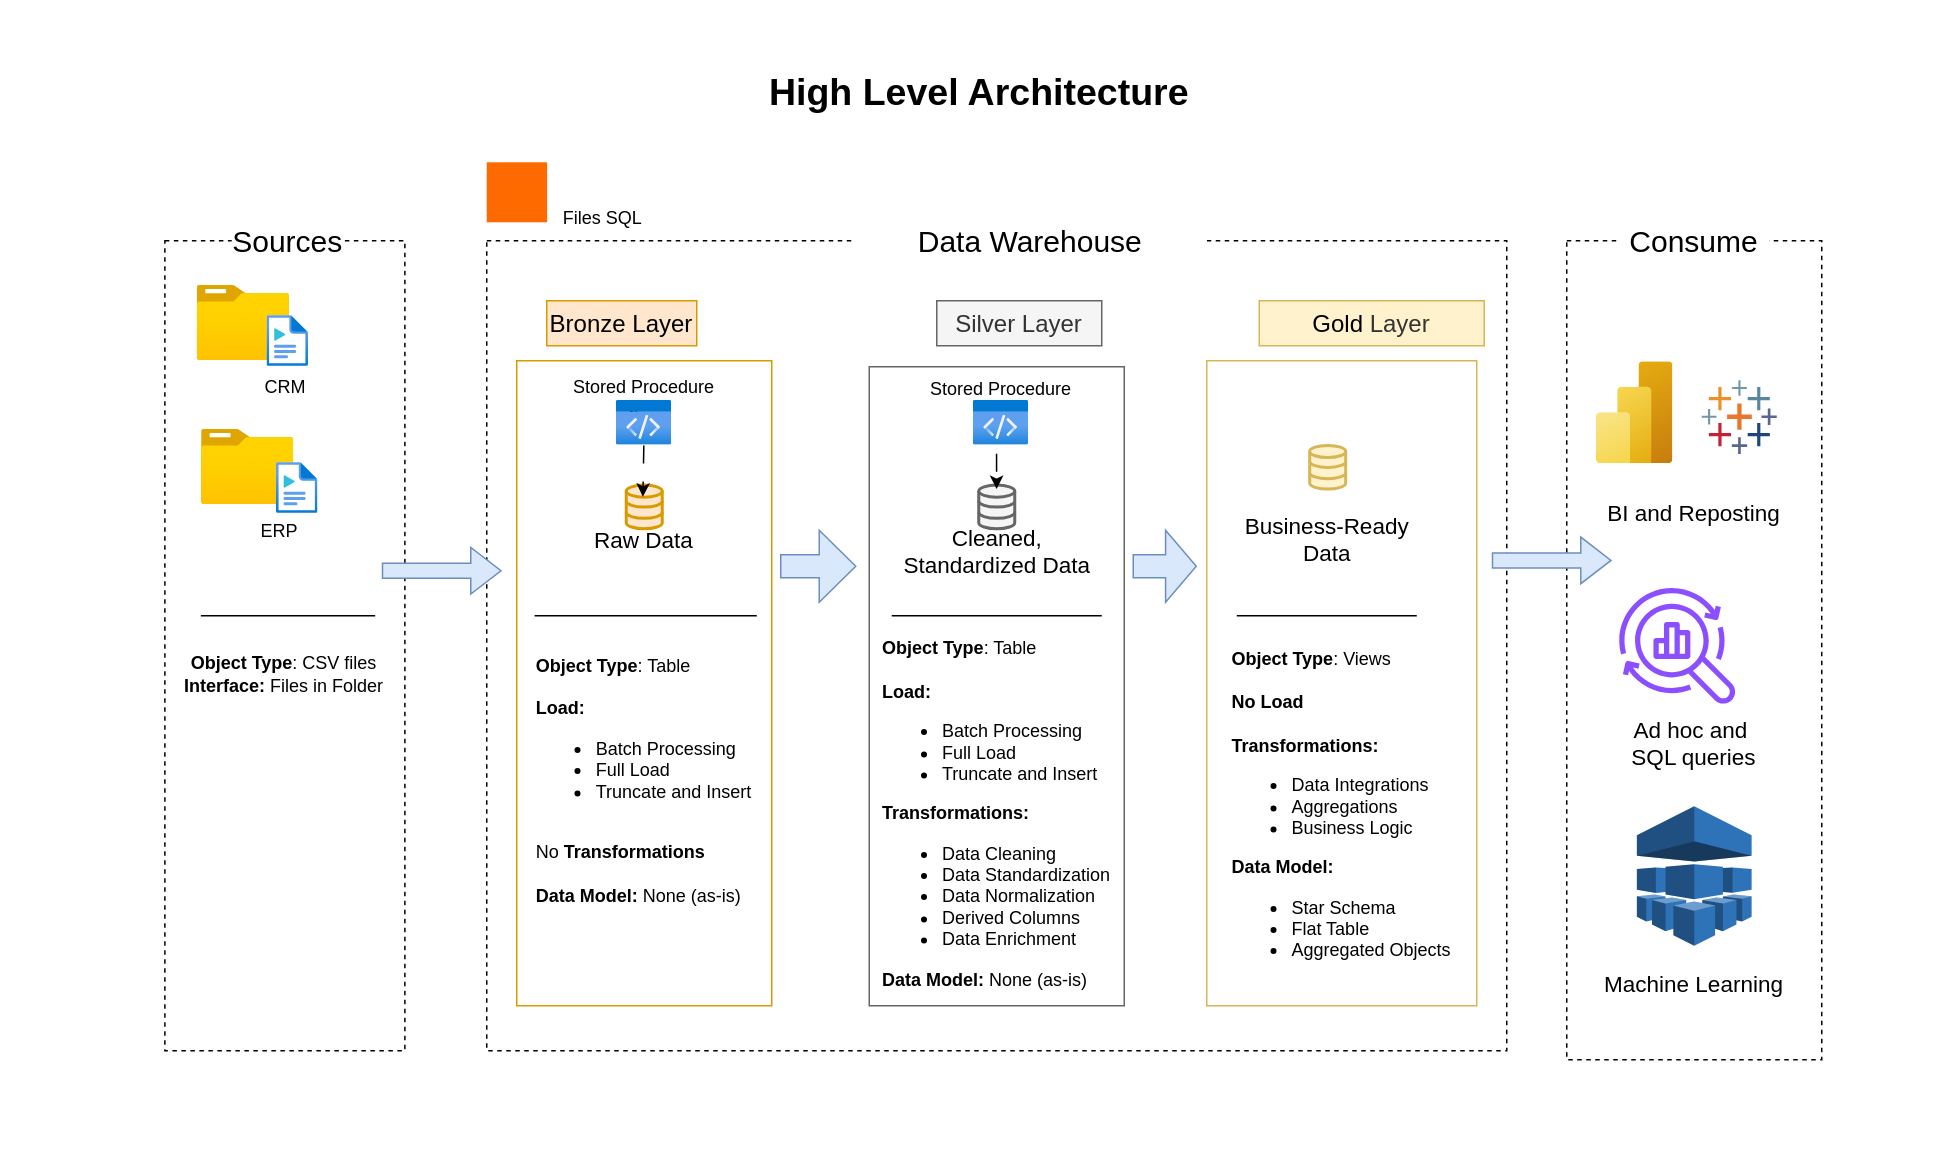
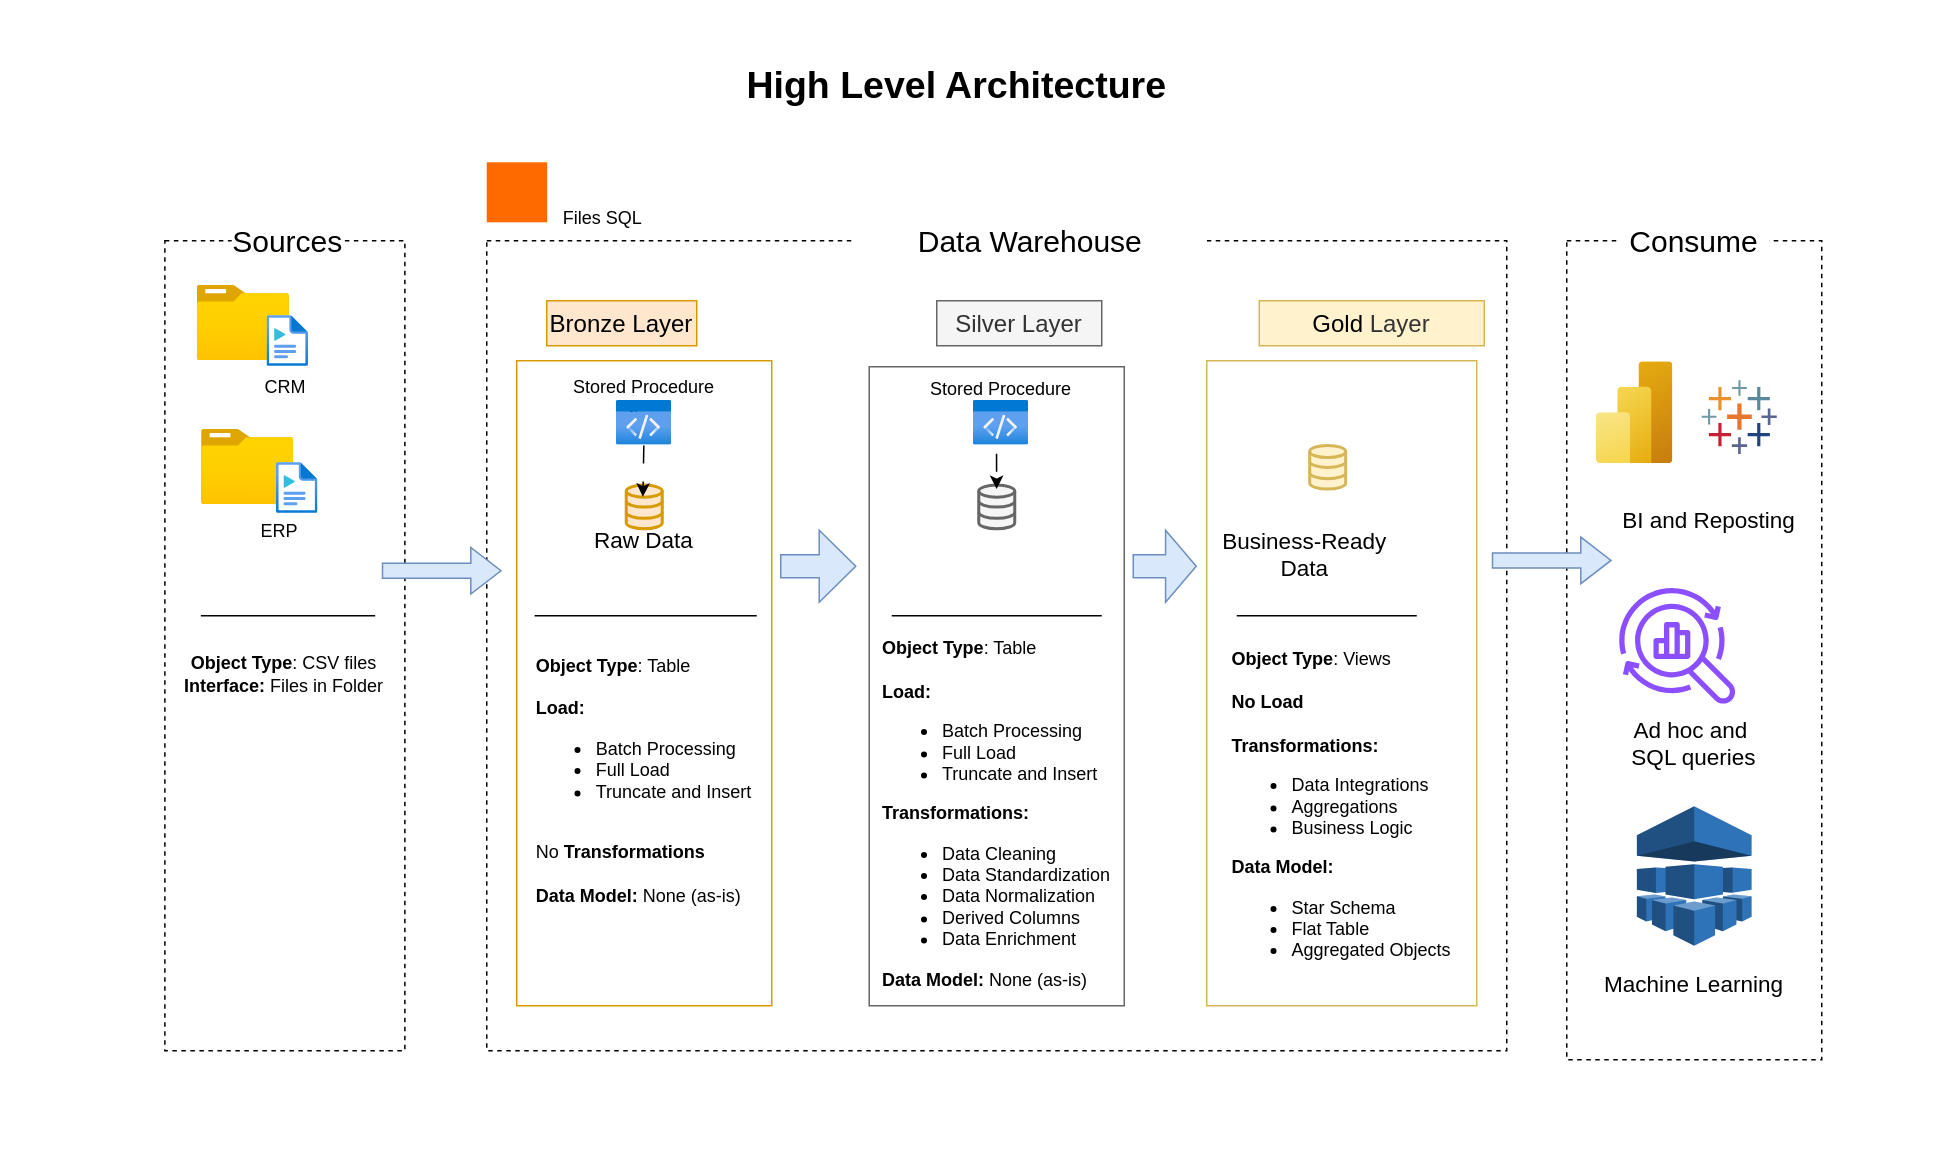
(979, 91) -> (957, 83)
(1694, 512) -> (1709, 519)
(1328, 539) -> (1305, 554)
(997, 551) -> none
